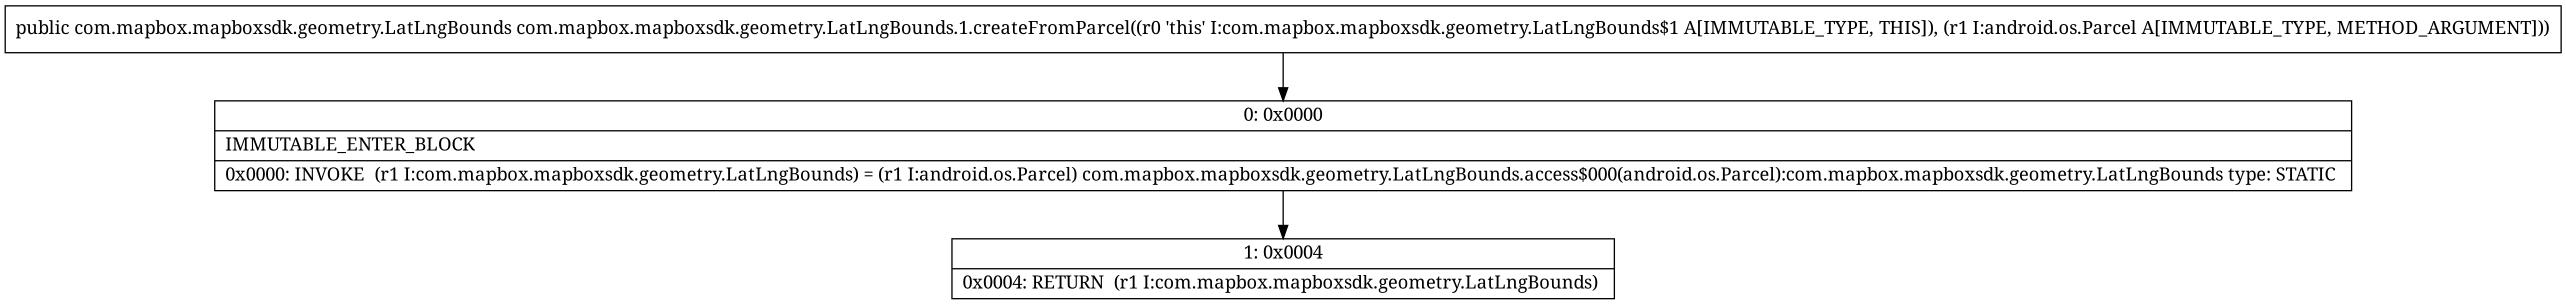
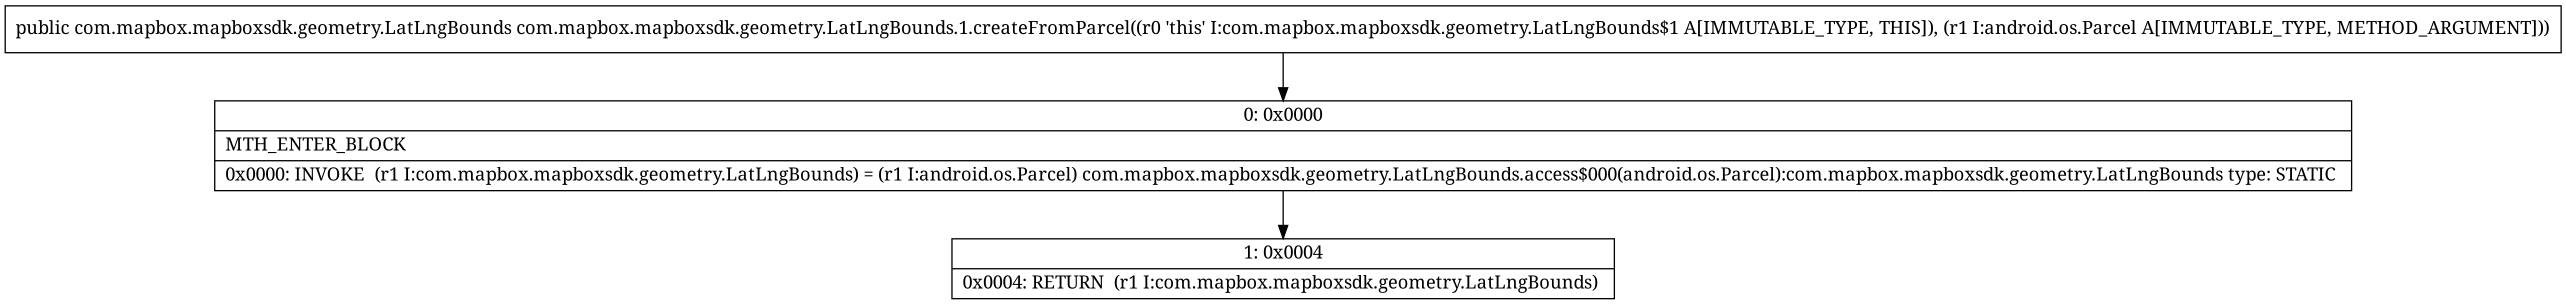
(351, 145) -> (316, 145)
